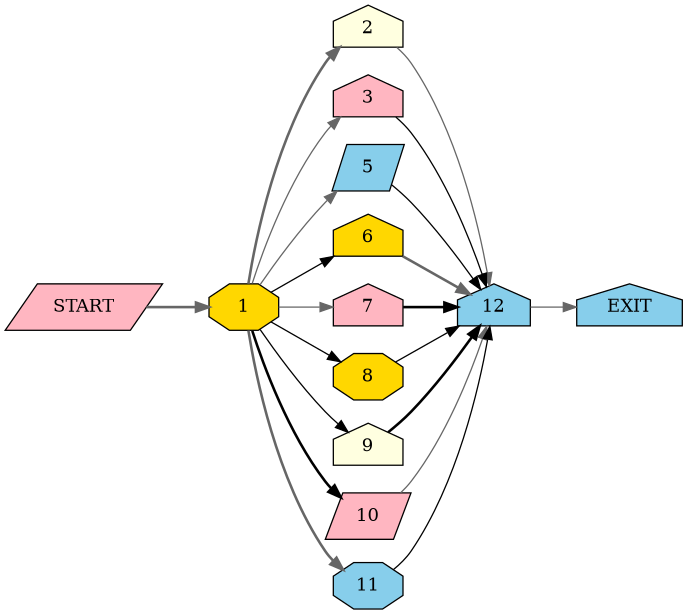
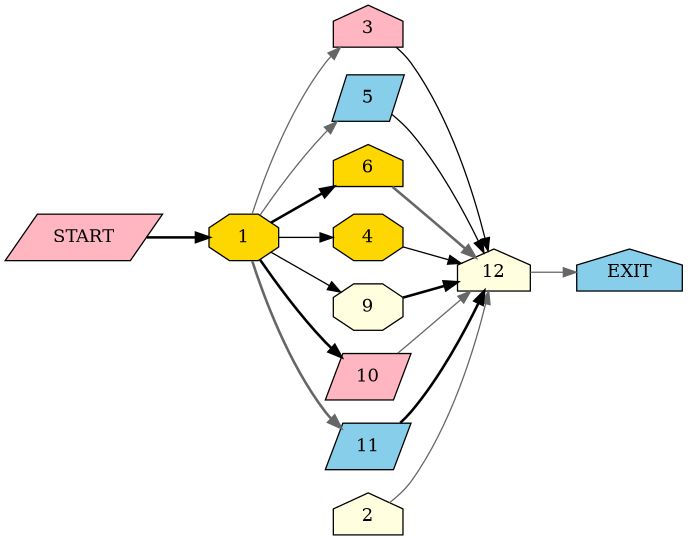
(277, 166) -> none
(297, 278) -> (297, 208)
(171, 307) -> (171, 237)
(368, 307) -> none
(494, 307) -> (494, 272)
(368, 377) -> (368, 237)
(368, 446) -> (368, 307)
(455, 461) -> (444, 366)
(368, 586) -> (368, 446)
